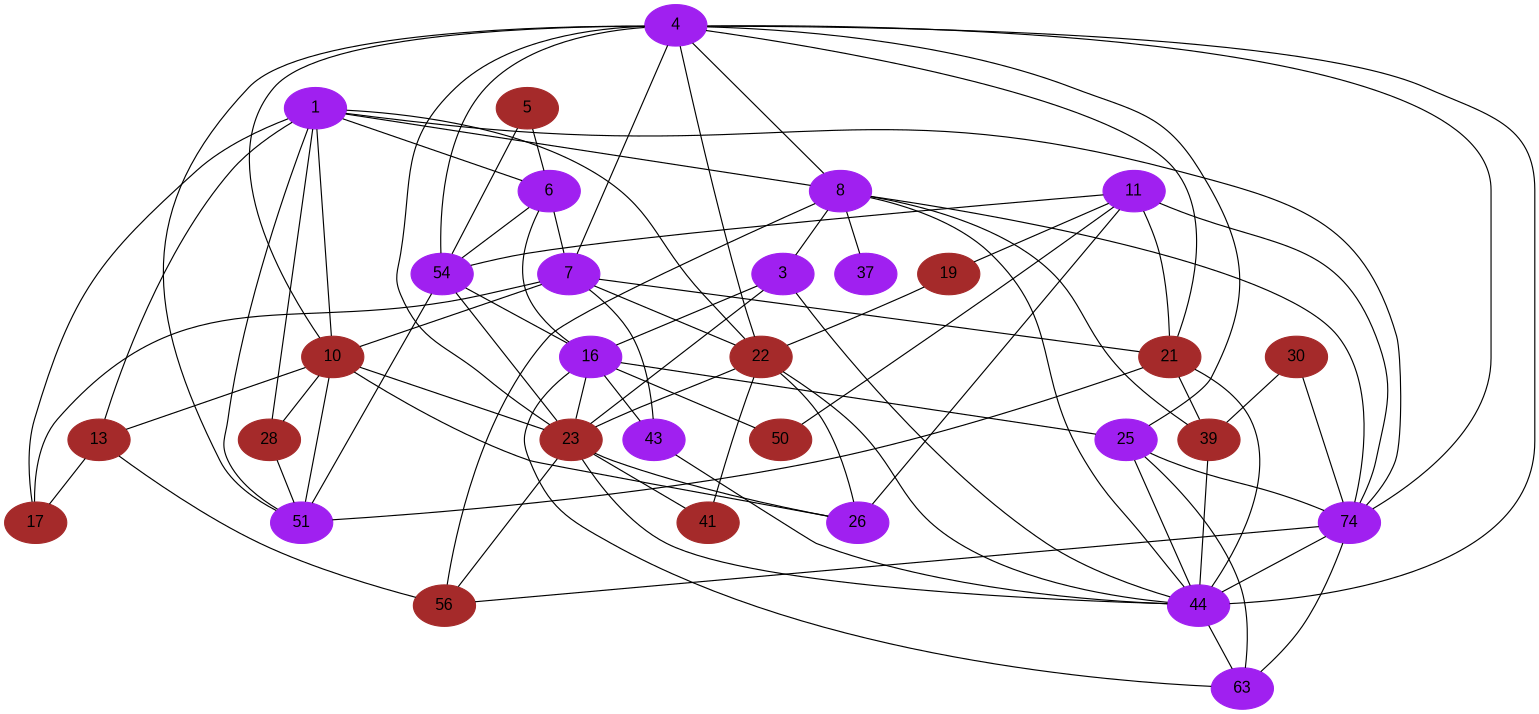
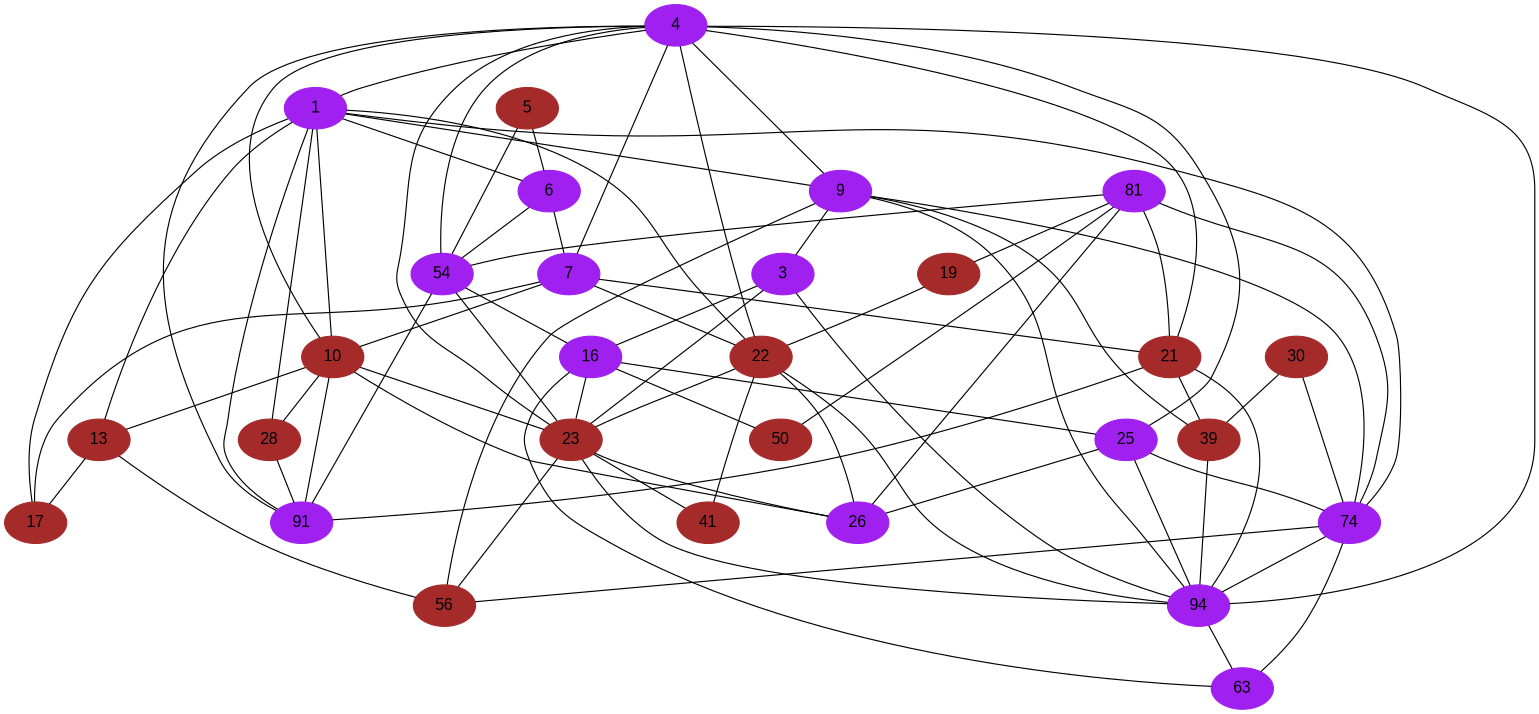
(1305, 72) -> (484, 58)
(841, 191) -> (841, 191)
(1134, 191) -> (1134, 191)
(866, 274) -> none
(523, 276) -> none
(654, 440) -> none
(302, 523) -> (302, 523)
(1224, 550) -> (992, 481)
(1199, 606) -> (1199, 606)
